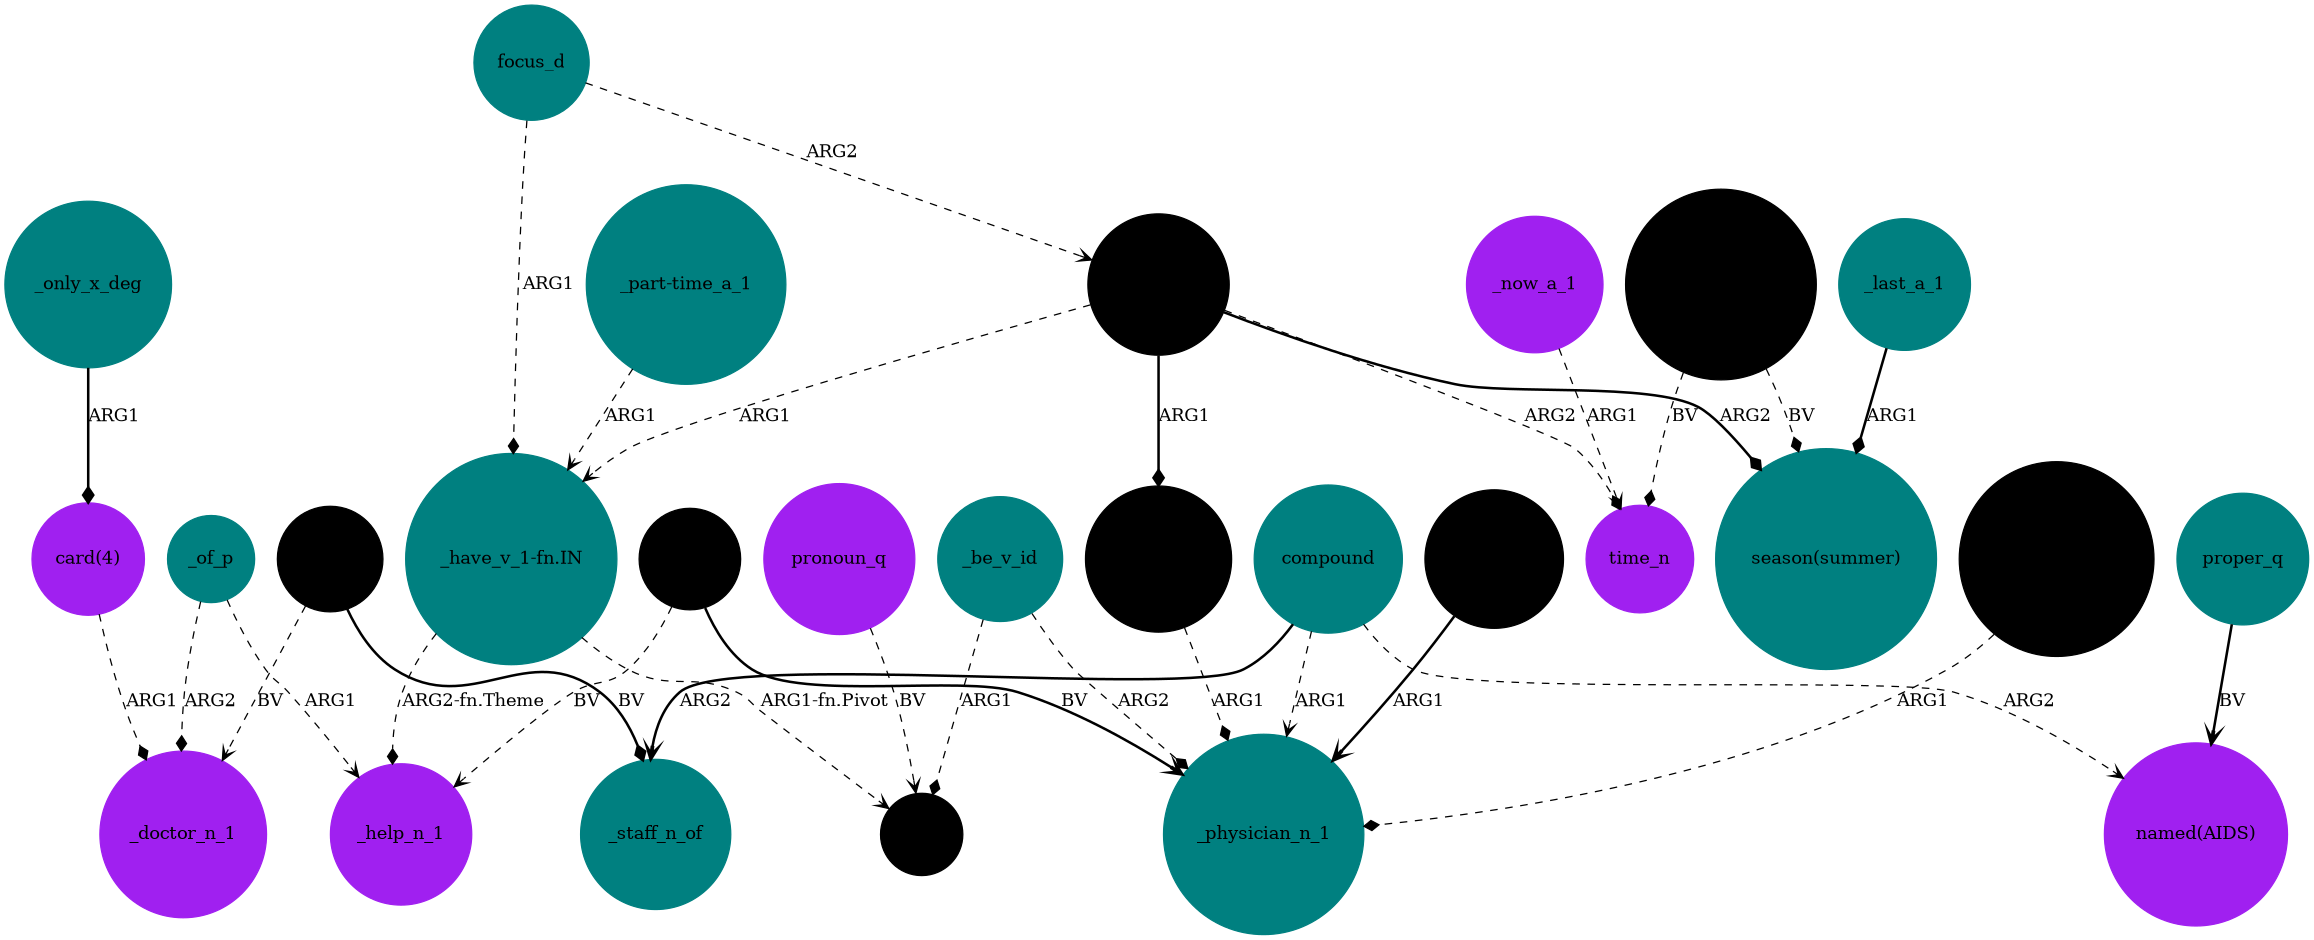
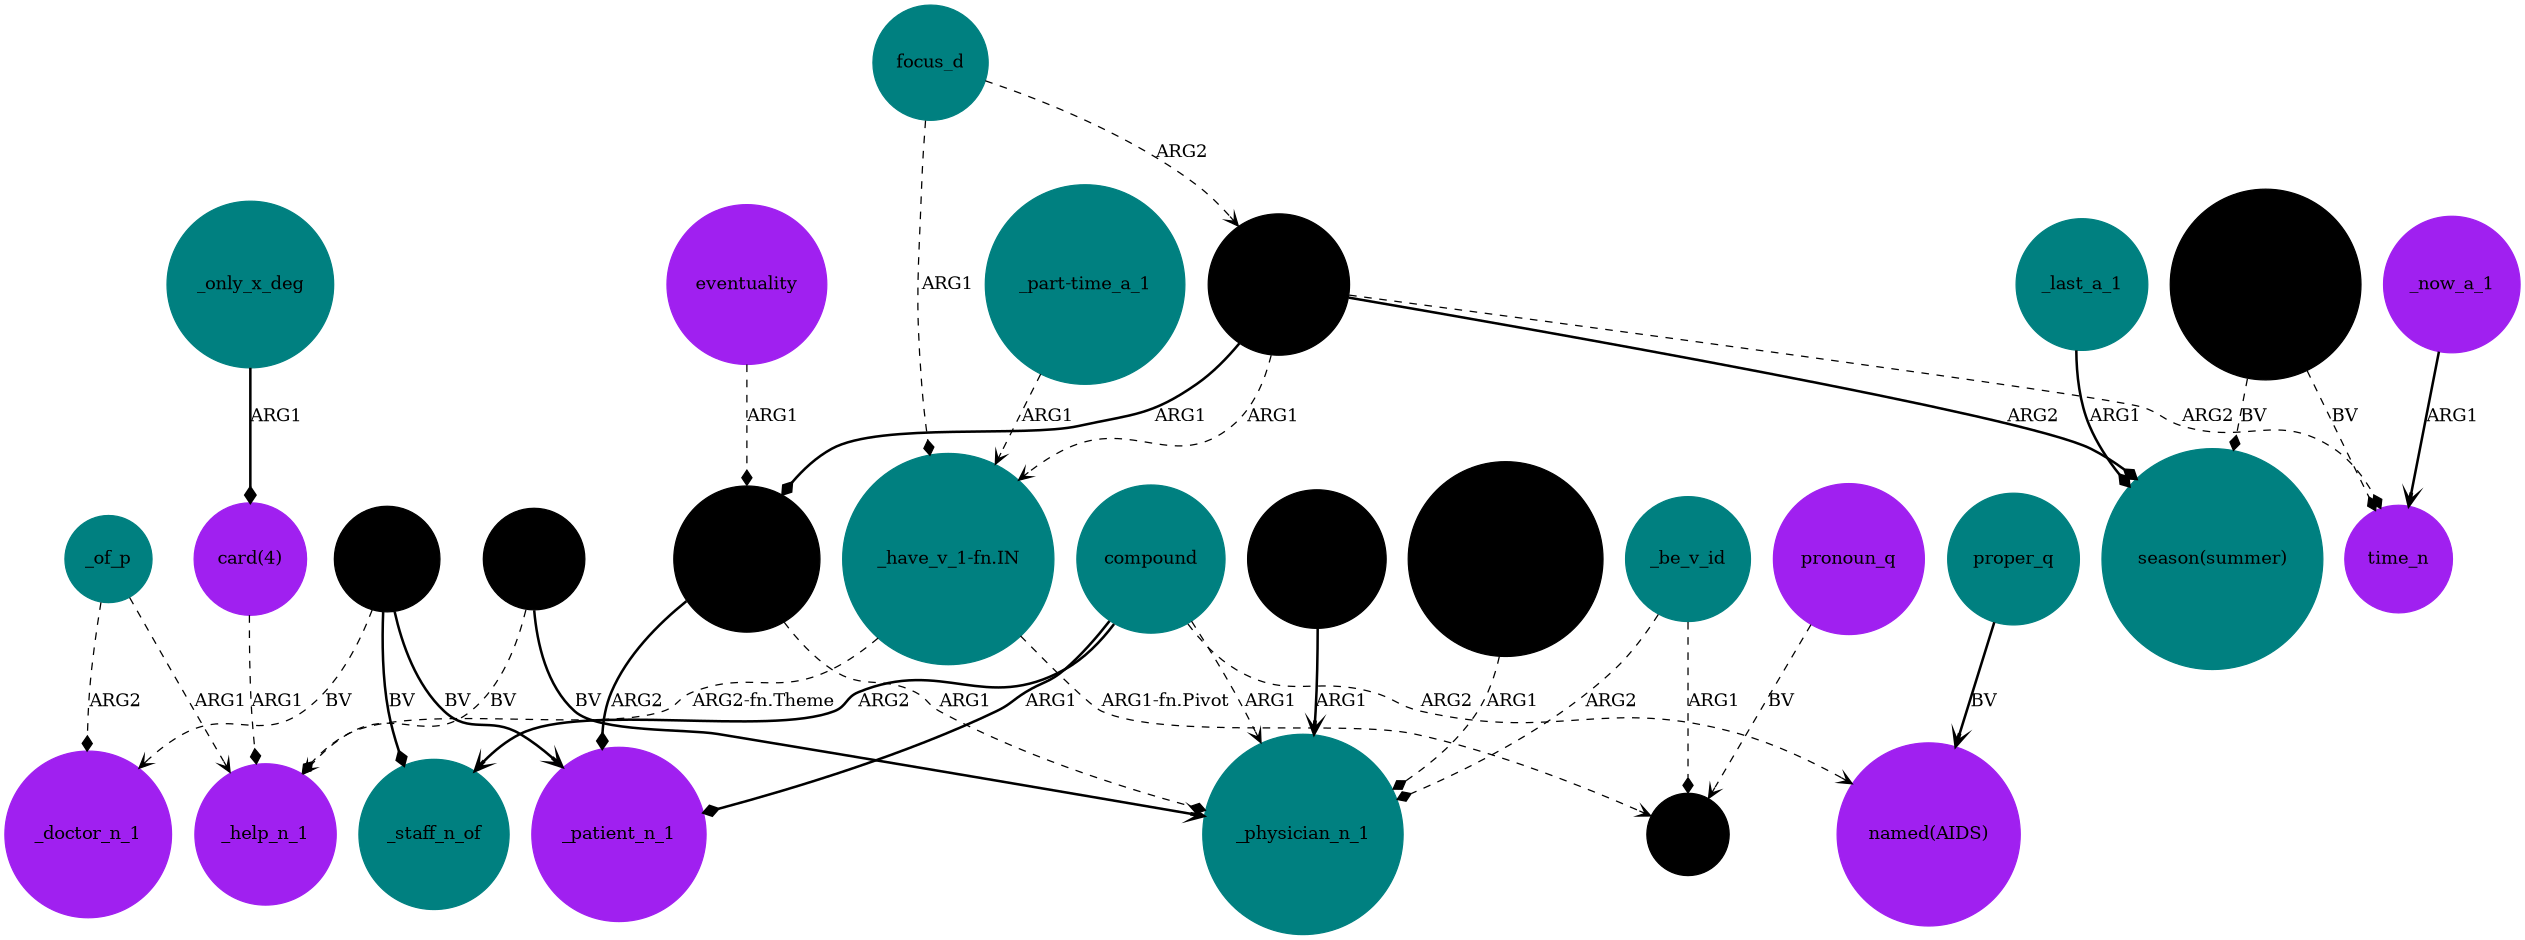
none -> (747, 285)
(1588, 423) -> (2425, 422)
(116, 681) -> (250, 682)
none -> (619, 834)
